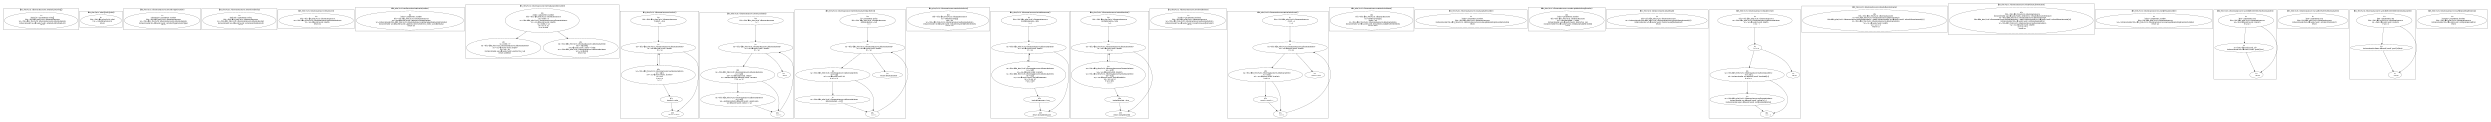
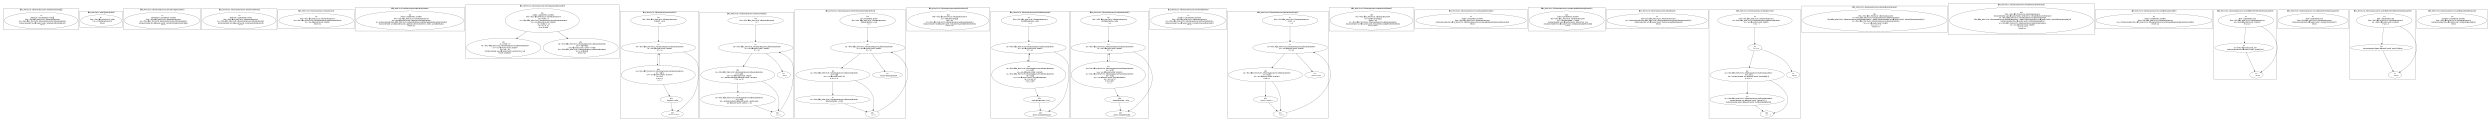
(1657, 11) -> (1657, 11)
